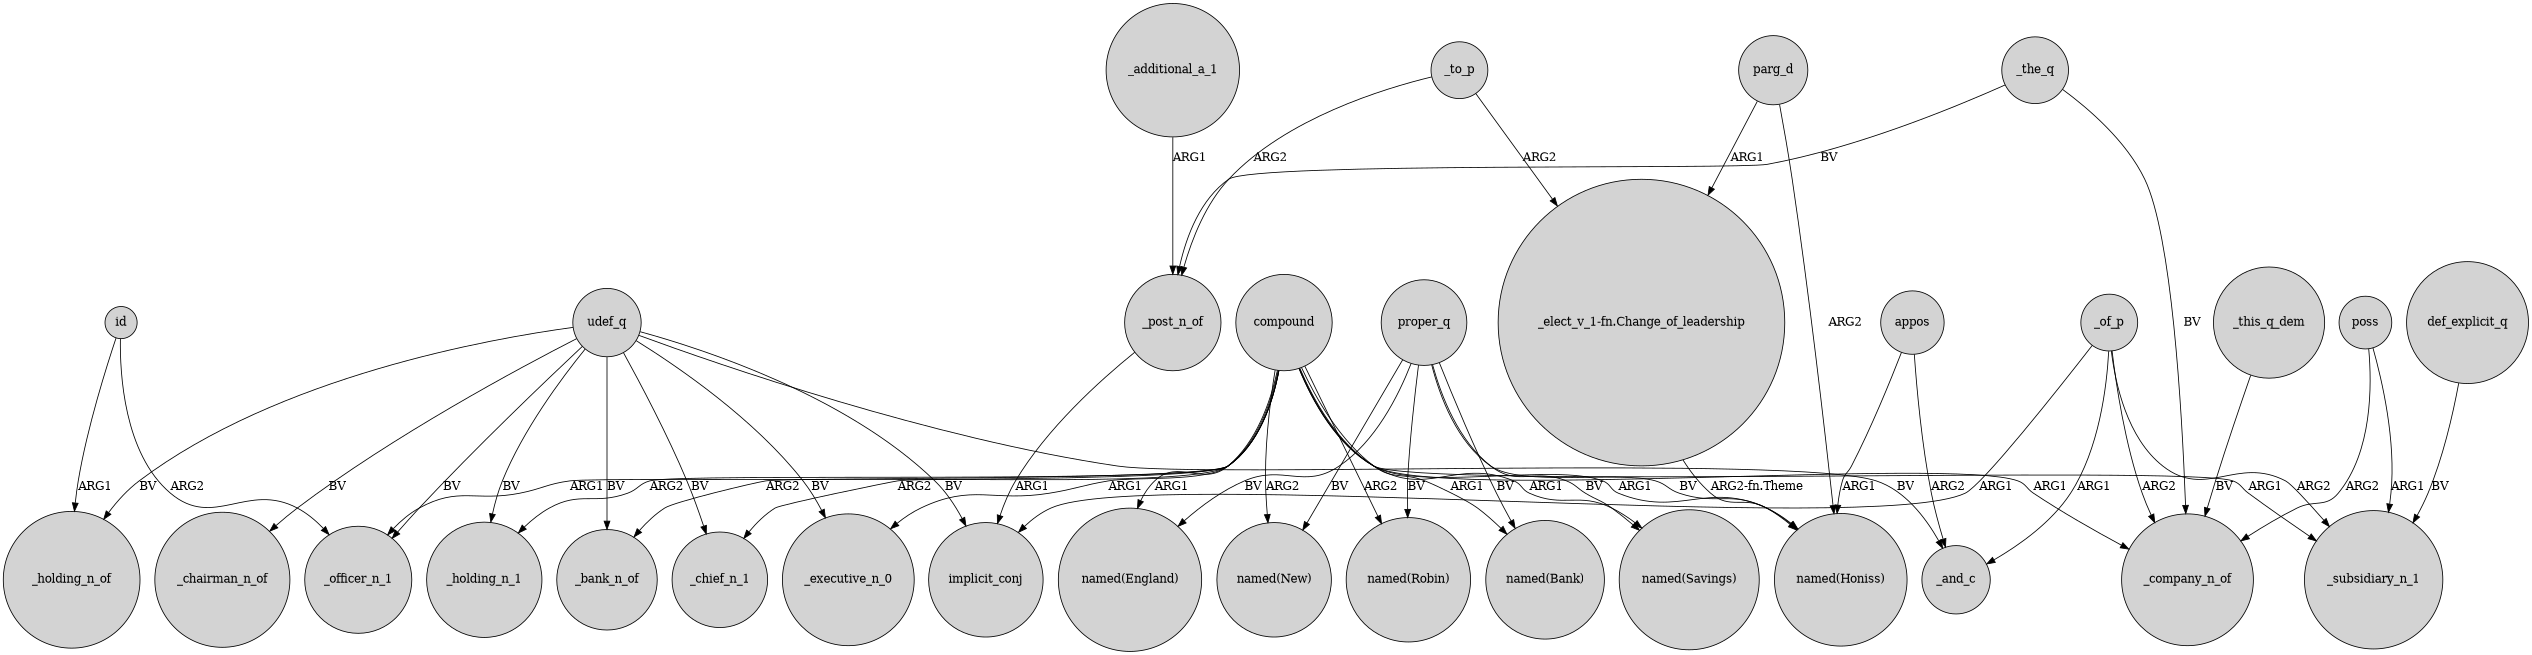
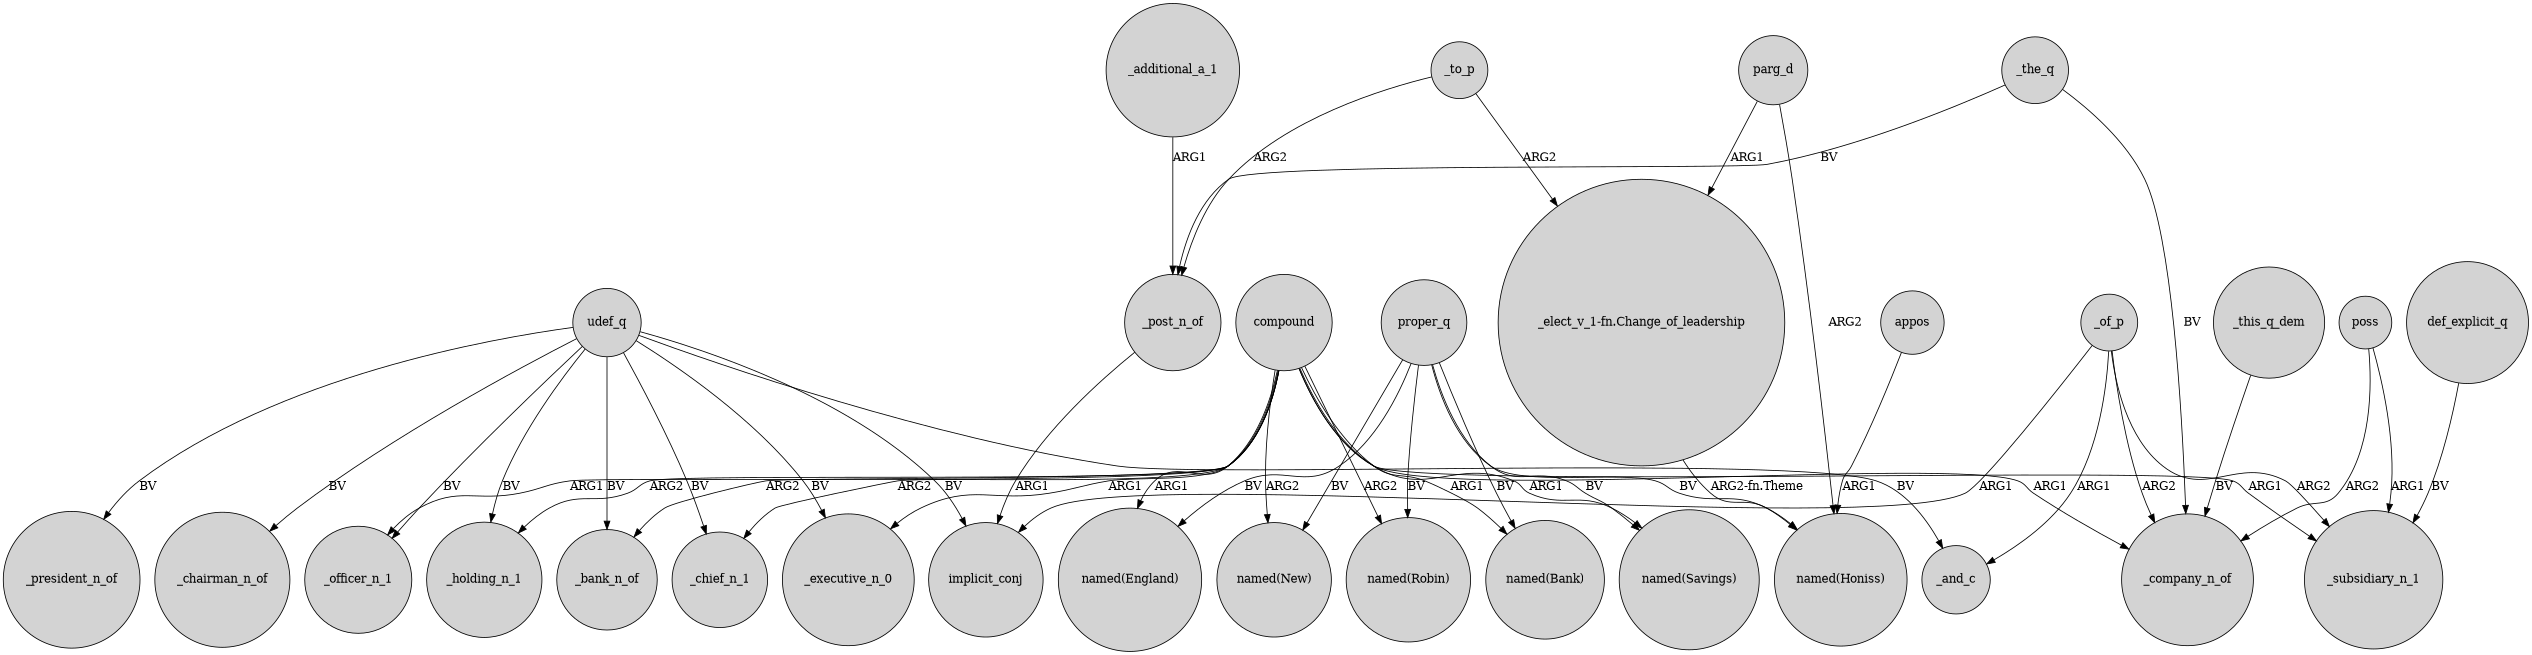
(121, 323) -> none
(1924, 447) -> none
(1618, 493) -> none
(72, 580) -> (72, 580)
